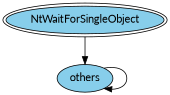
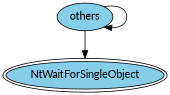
(85, 47) -> (85, 41)
